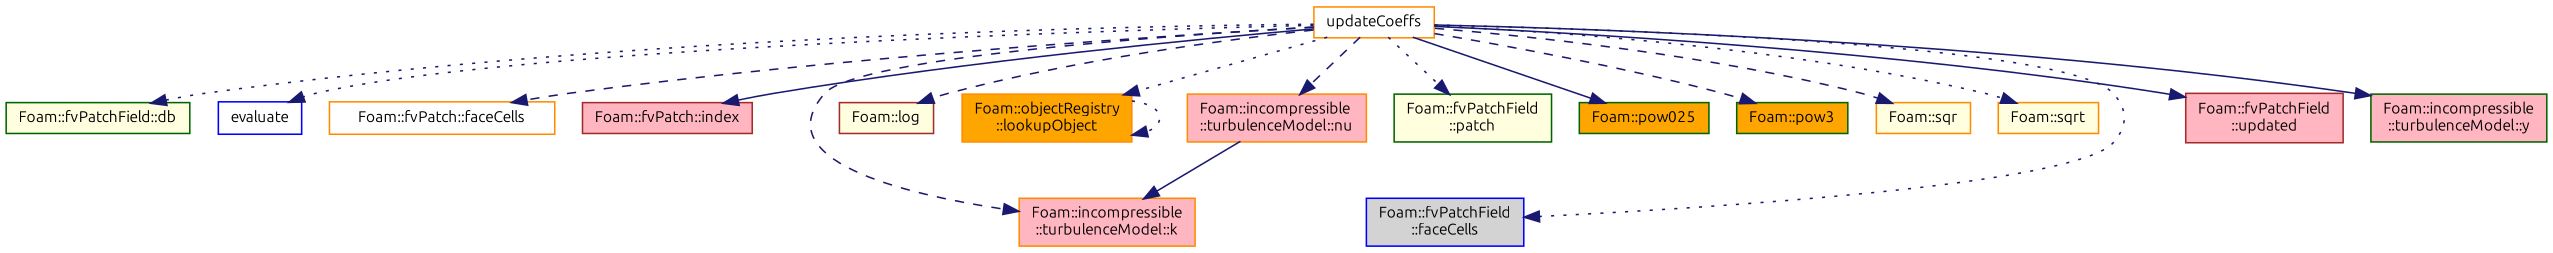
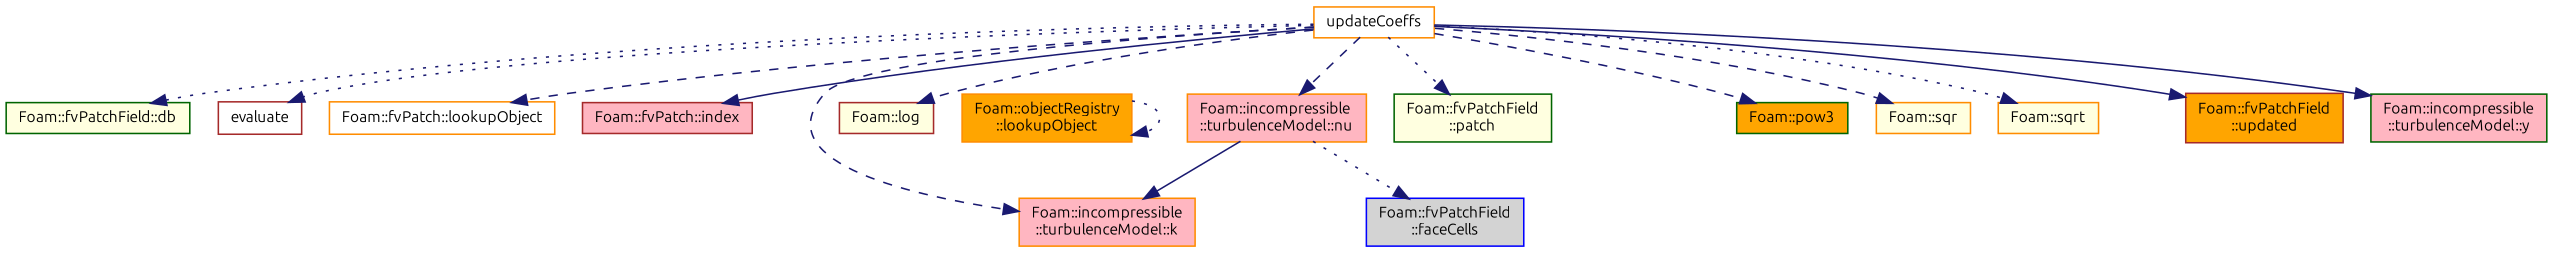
(1233, 64) -> none
(2118, 100) -> (1354, 166)
(260, 118) -> (260, 118)
(442, 118) -> (442, 118)
(1644, 118) -> none
(2264, 118) -> (2264, 118)
